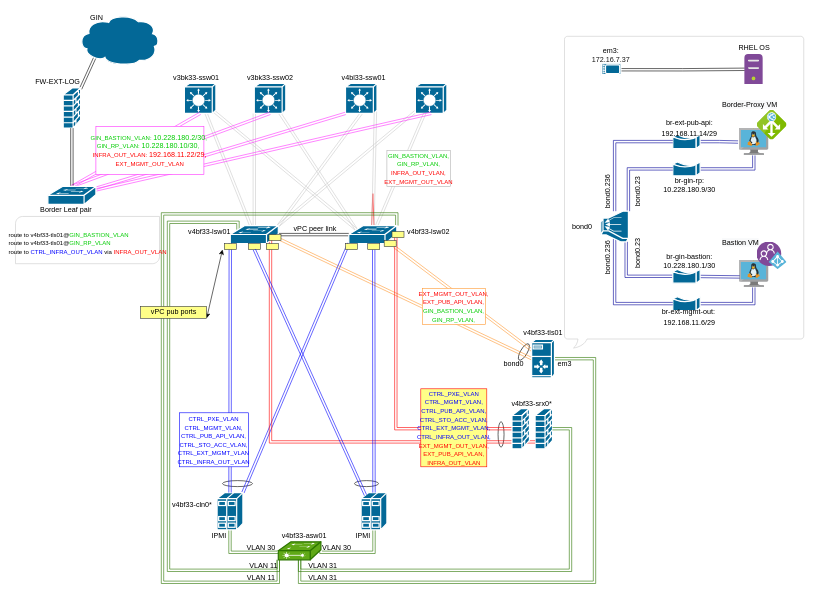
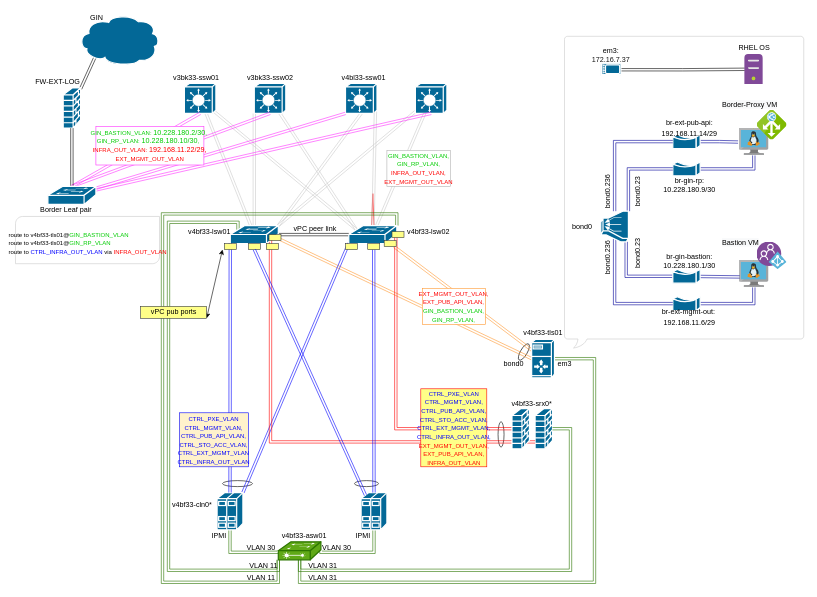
(150, 150) -> (150, 146)
(214, 440) -> (214, 440)
